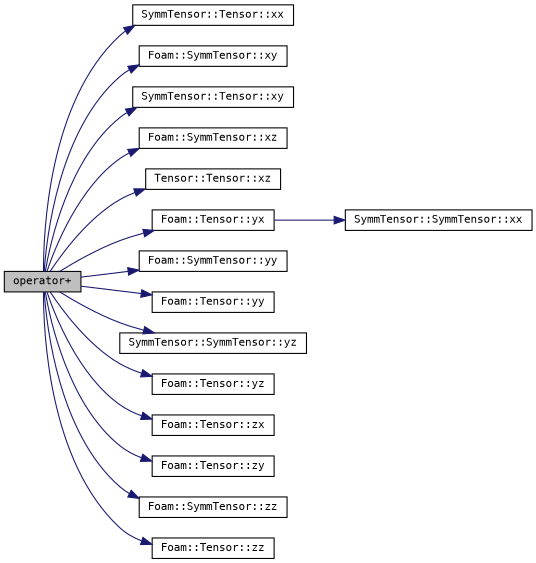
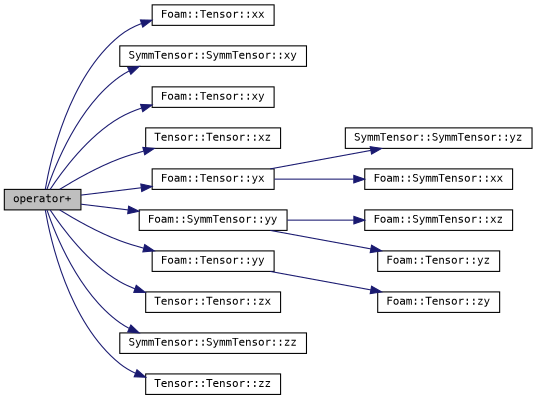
(213, 15) -> (213, 15)
(213, 56) -> (213, 56)
(213, 97) -> (213, 97)
(78, 205) -> (321, 220)
(439, 220) -> (439, 179)
(100, 314) -> (321, 160)
(90, 340) -> (321, 240)
(75, 387) -> (321, 281)
(213, 425) -> (213, 302)
(213, 507) -> (213, 343)
(213, 548) -> (213, 384)
